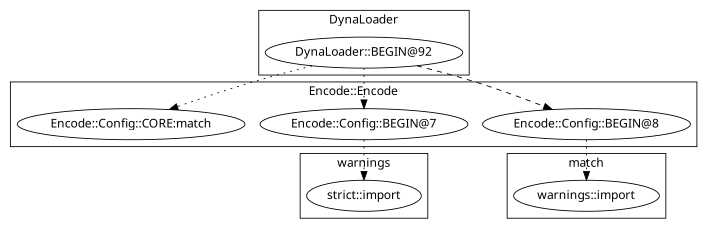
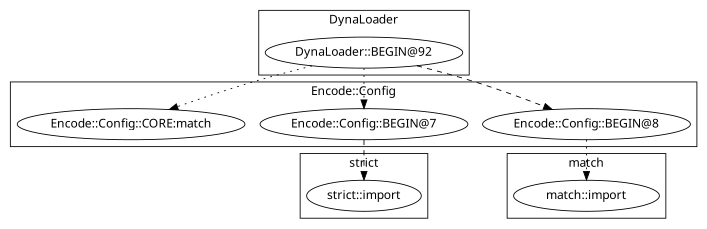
(354, 92) -> (354, 92)
(364, 159) -> (364, 159)
(364, 163) -> (364, 163)
(586, 196) -> (586, 196)
